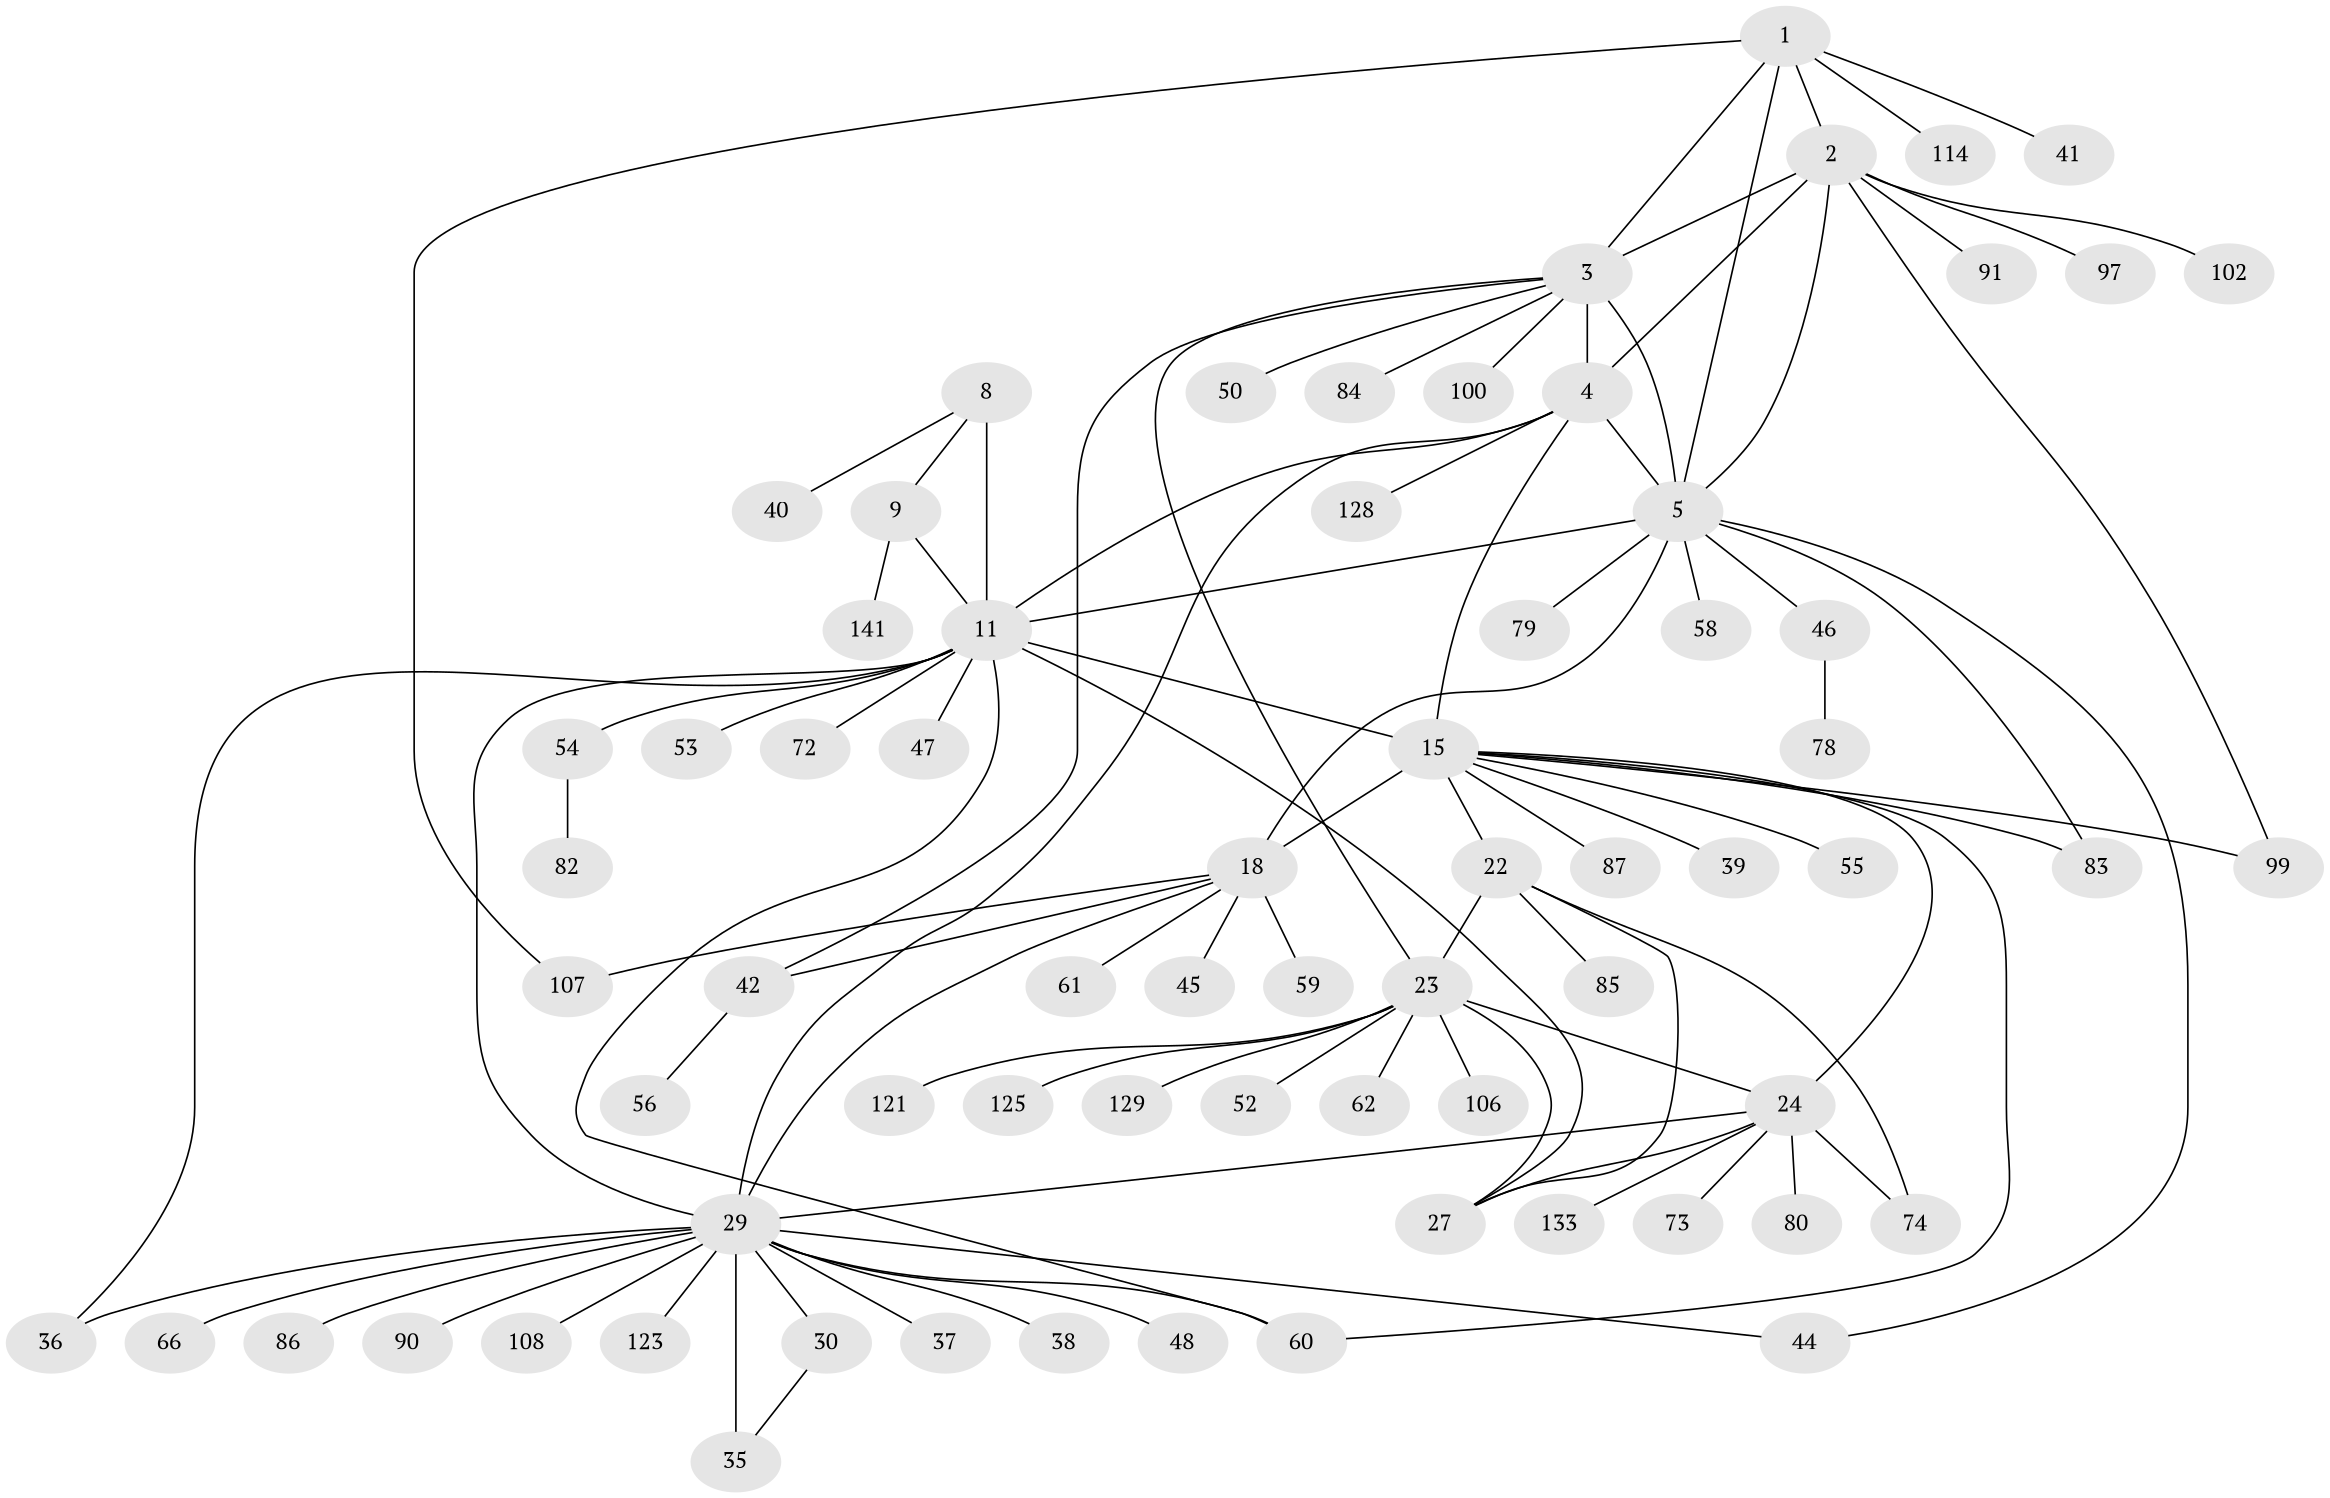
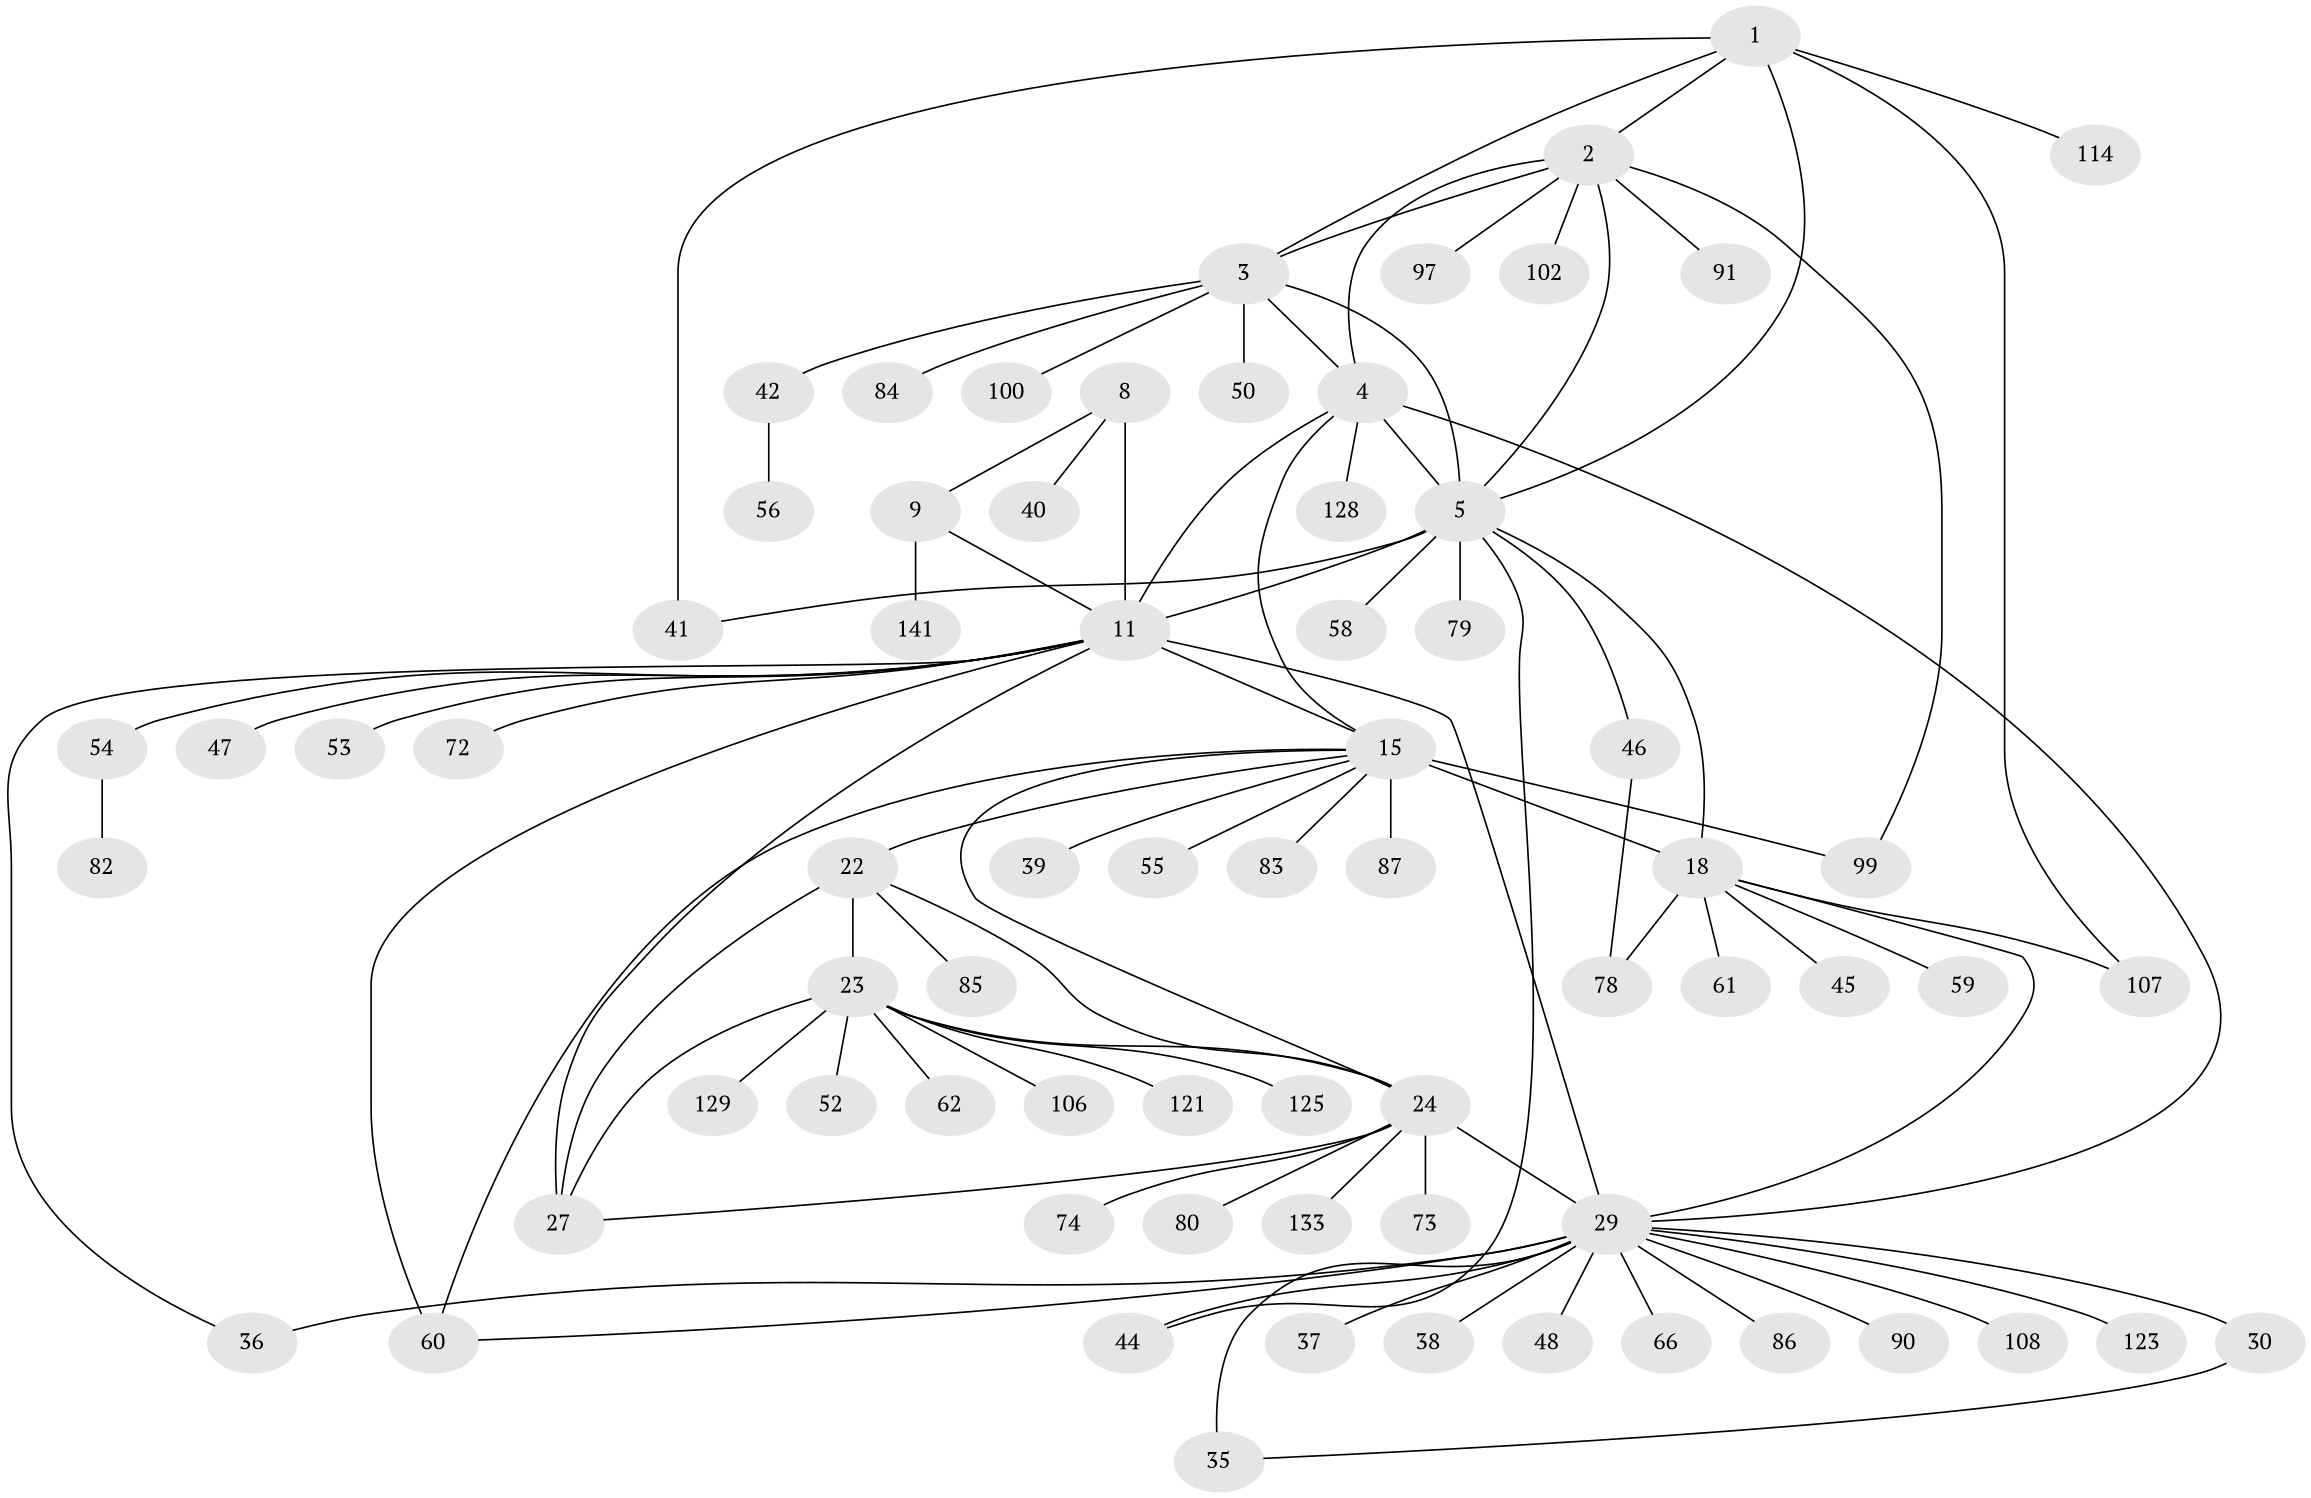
(1169, 496) -> none
(1932, 643) -> (1076, 585)
(1001, 927) -> (1652, 927)
(1763, 991) -> (1124, 1026)
